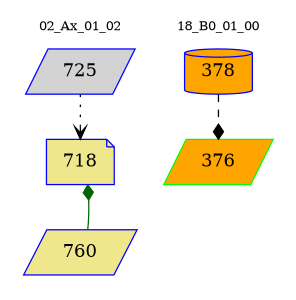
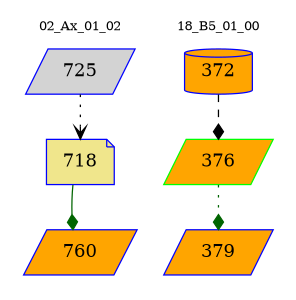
(218, 27) -> (218, 27)
(218, 72) -> (218, 72)
(89, 215) -> (72, 200)
(80, 252) -> (80, 252)
none -> (218, 252)
